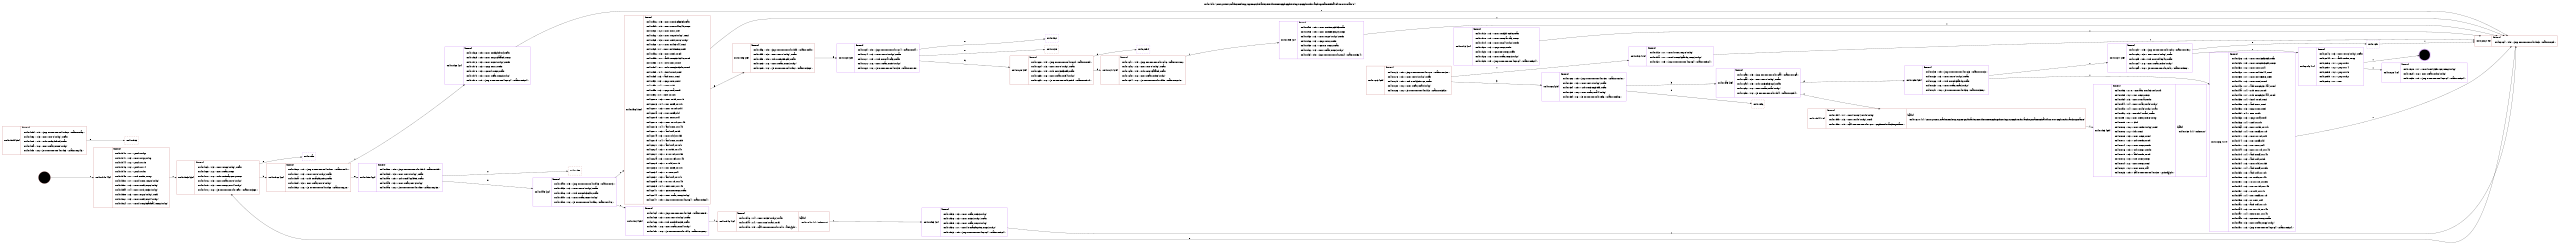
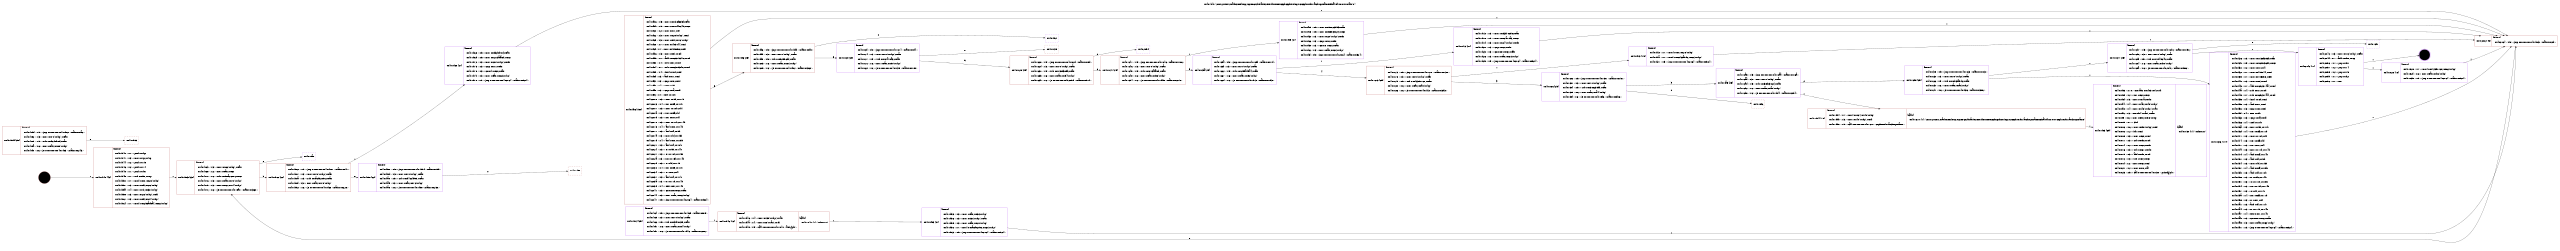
(2426, 43) -> (2484, 55)
(981, 44) -> (929, 36)
none -> (1235, 70)
(575, 192) -> none
